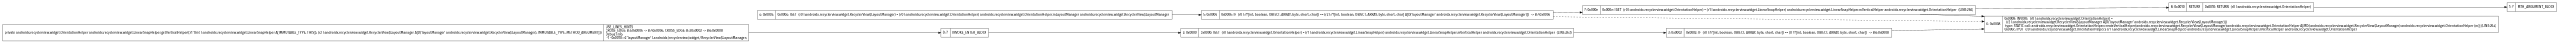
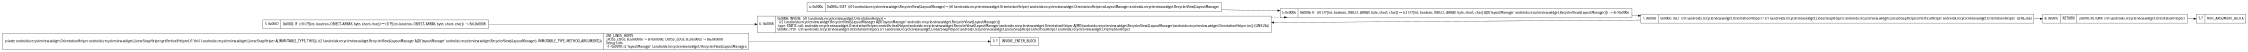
(1768, 19) -> (1278, 18)
(1377, 33) -> none
